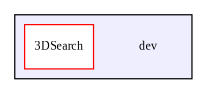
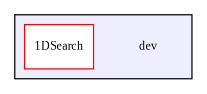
(59, 47) -> (59, 47)
